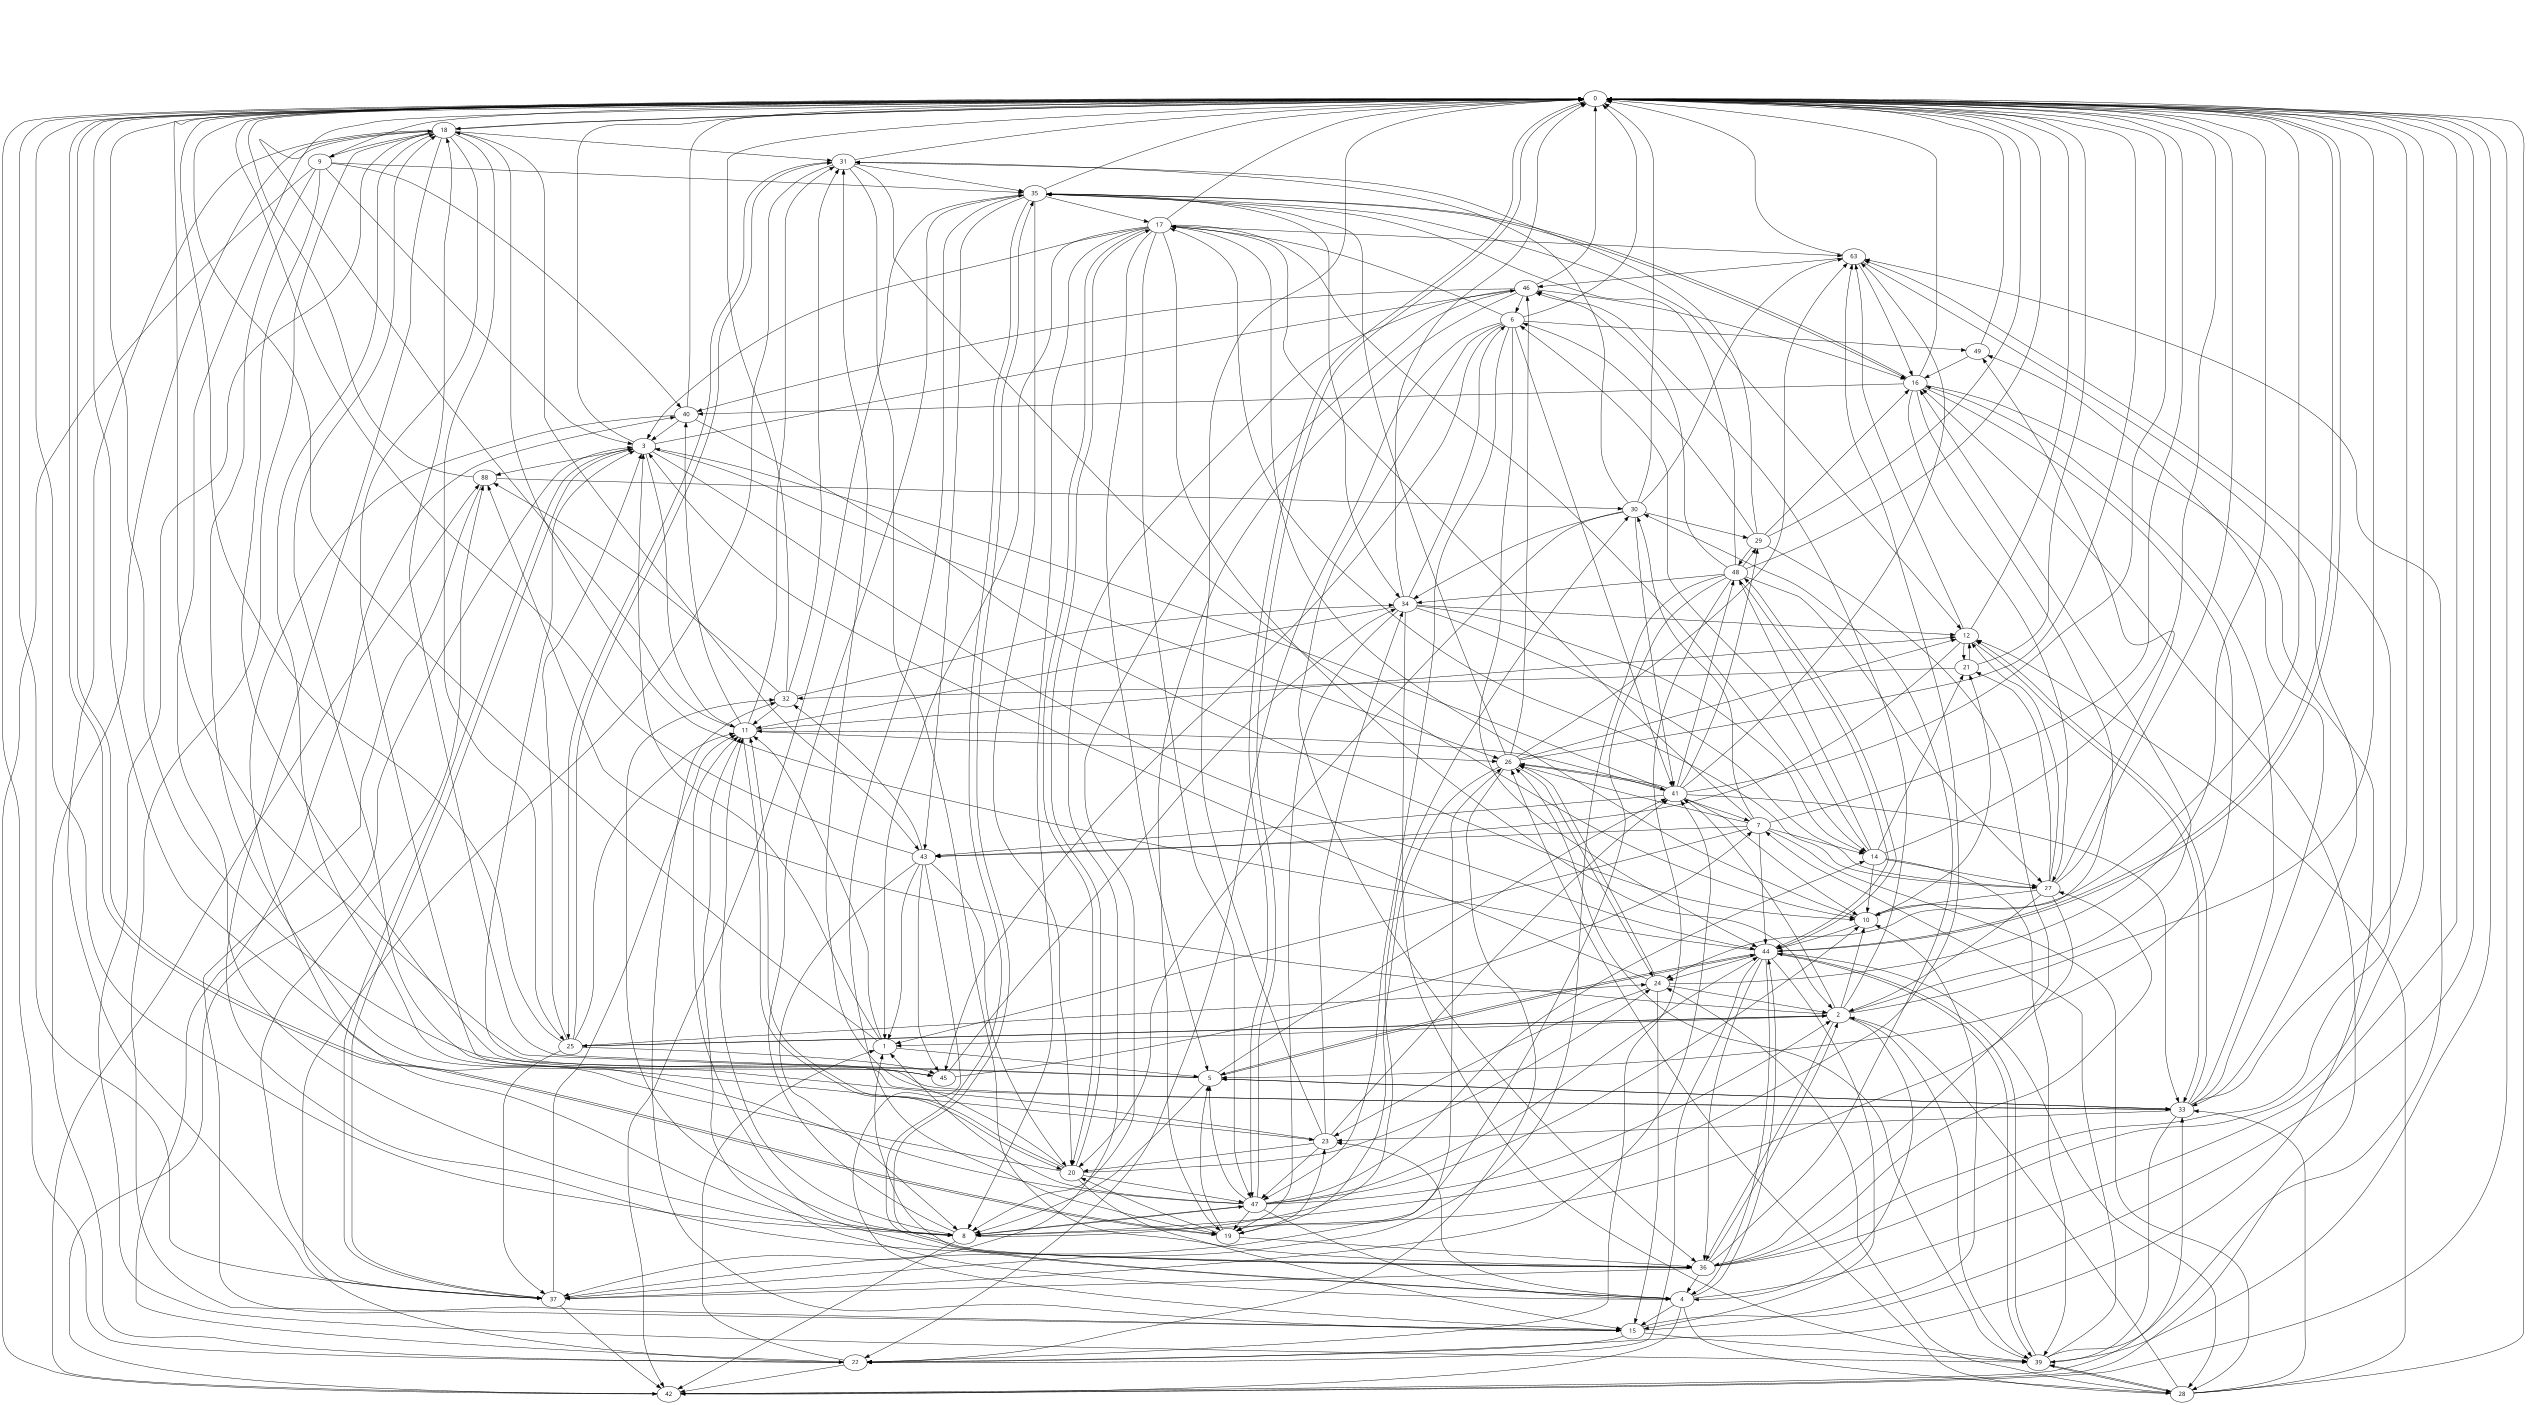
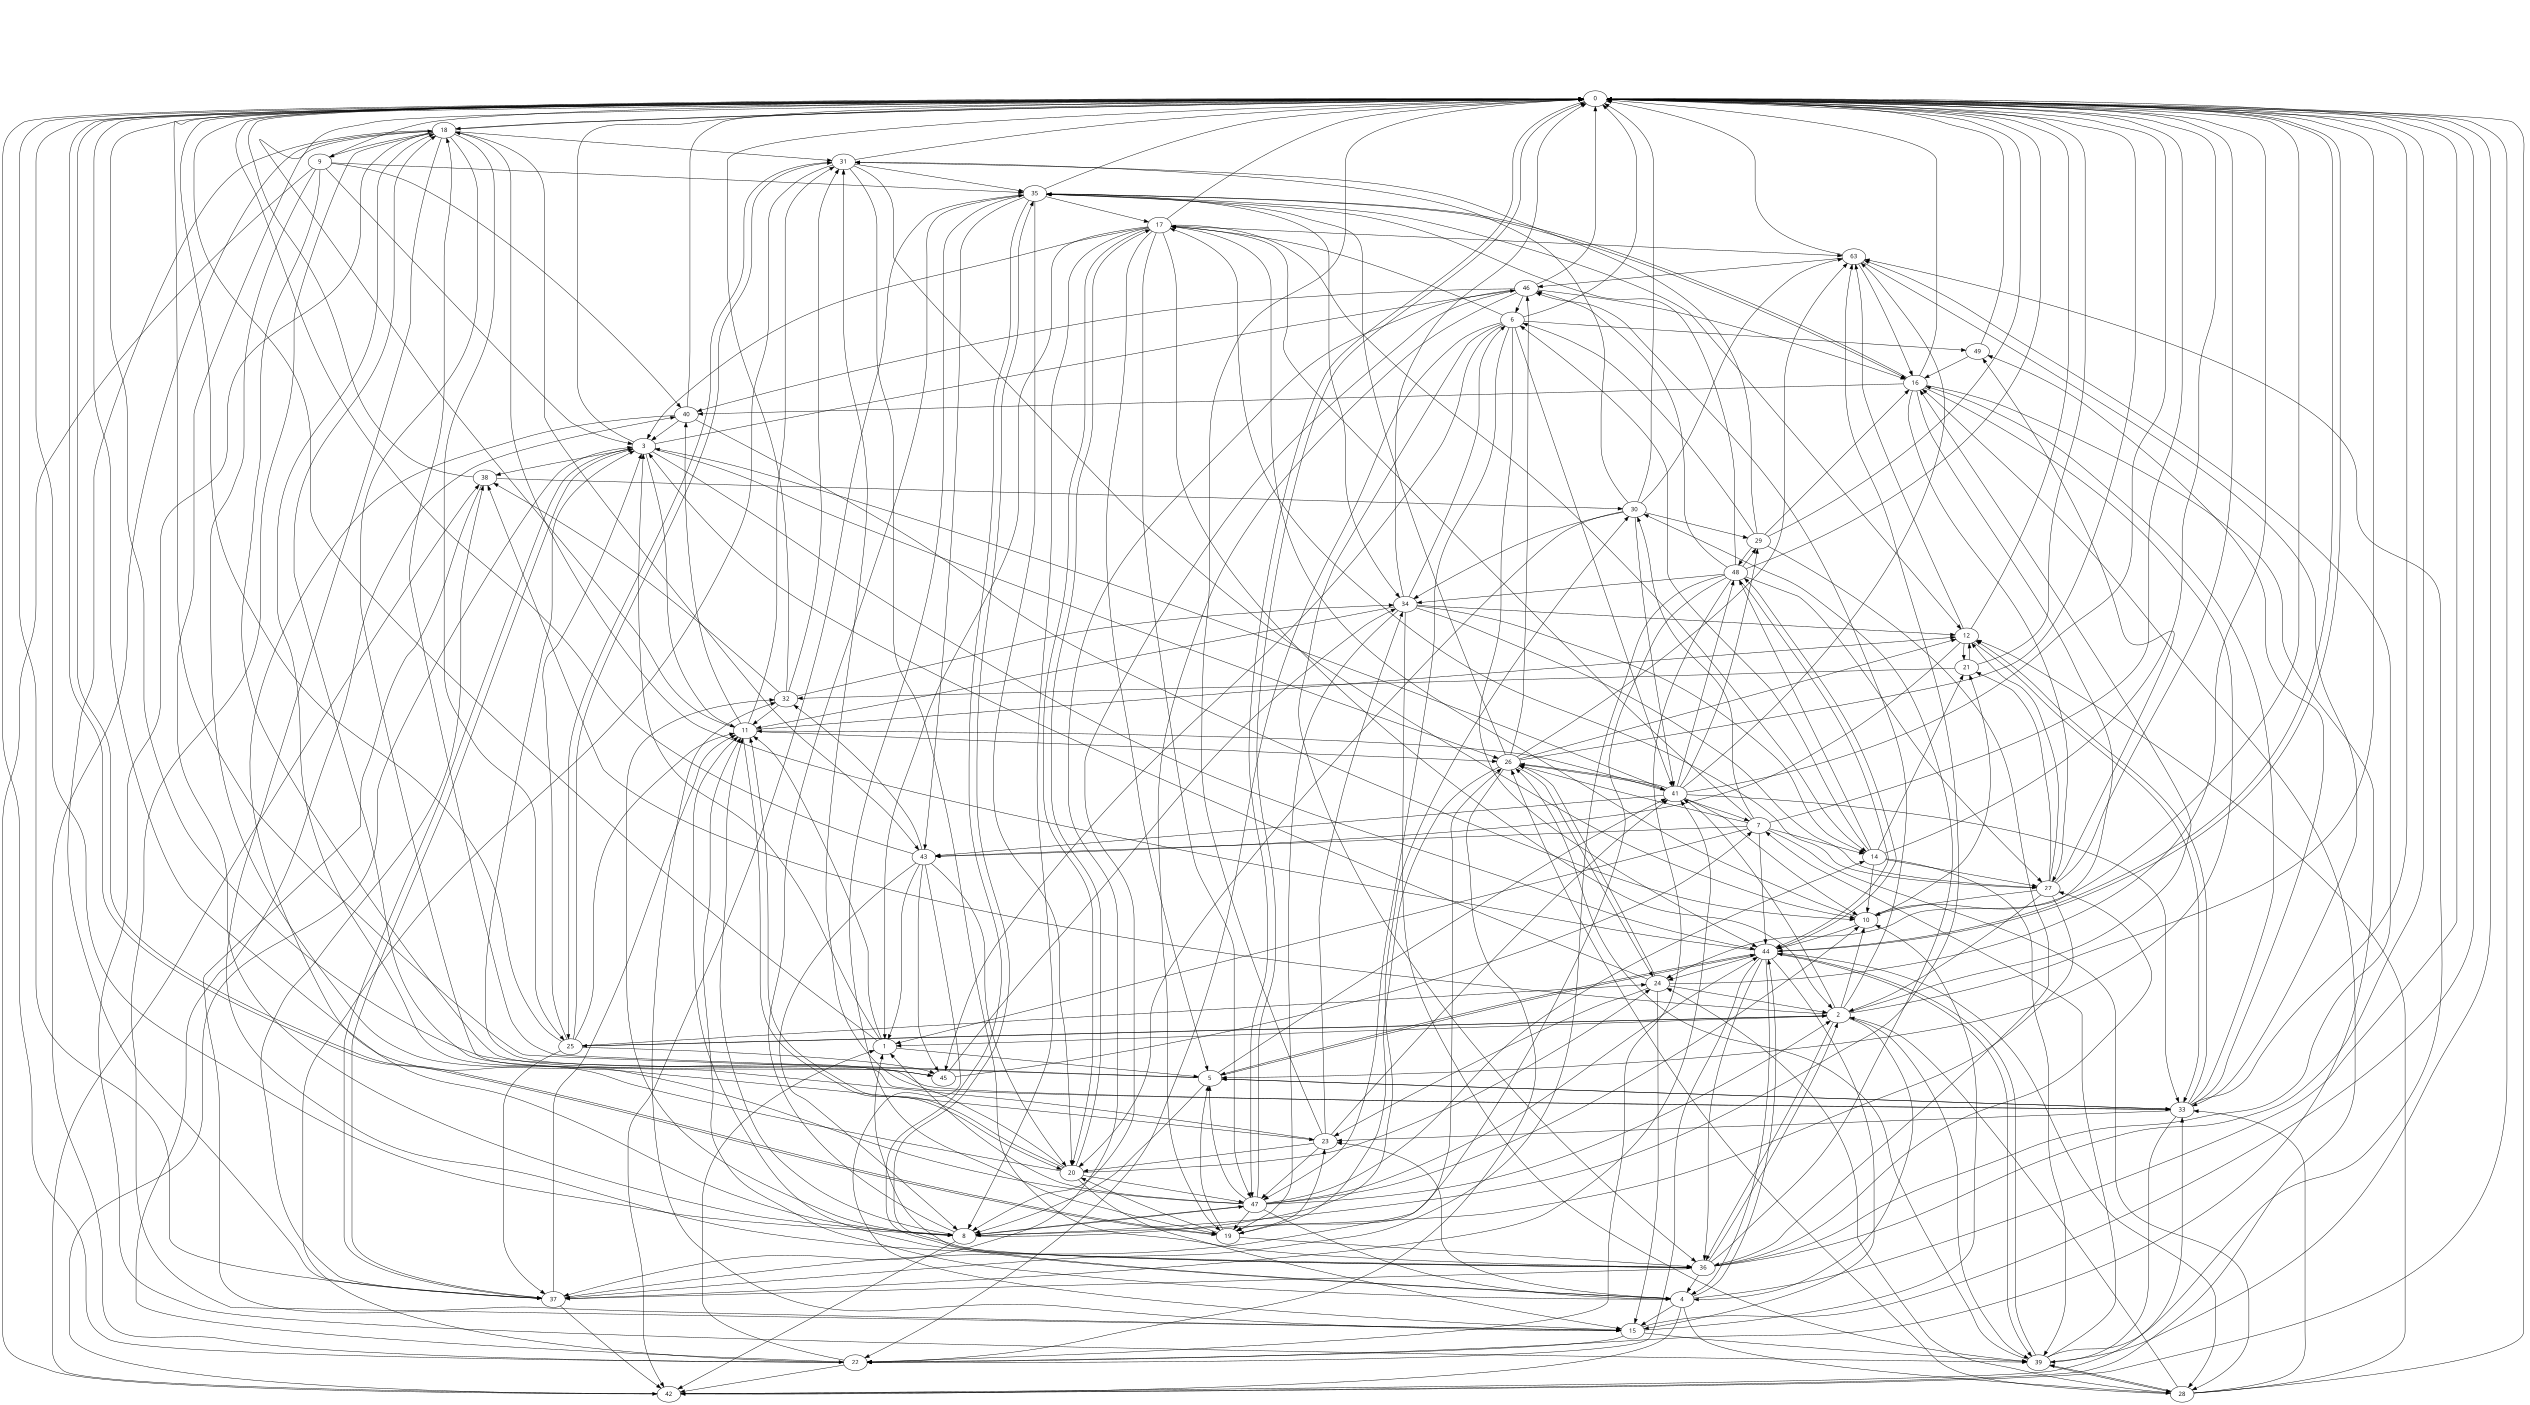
(485, 478) -> (485, 478)
